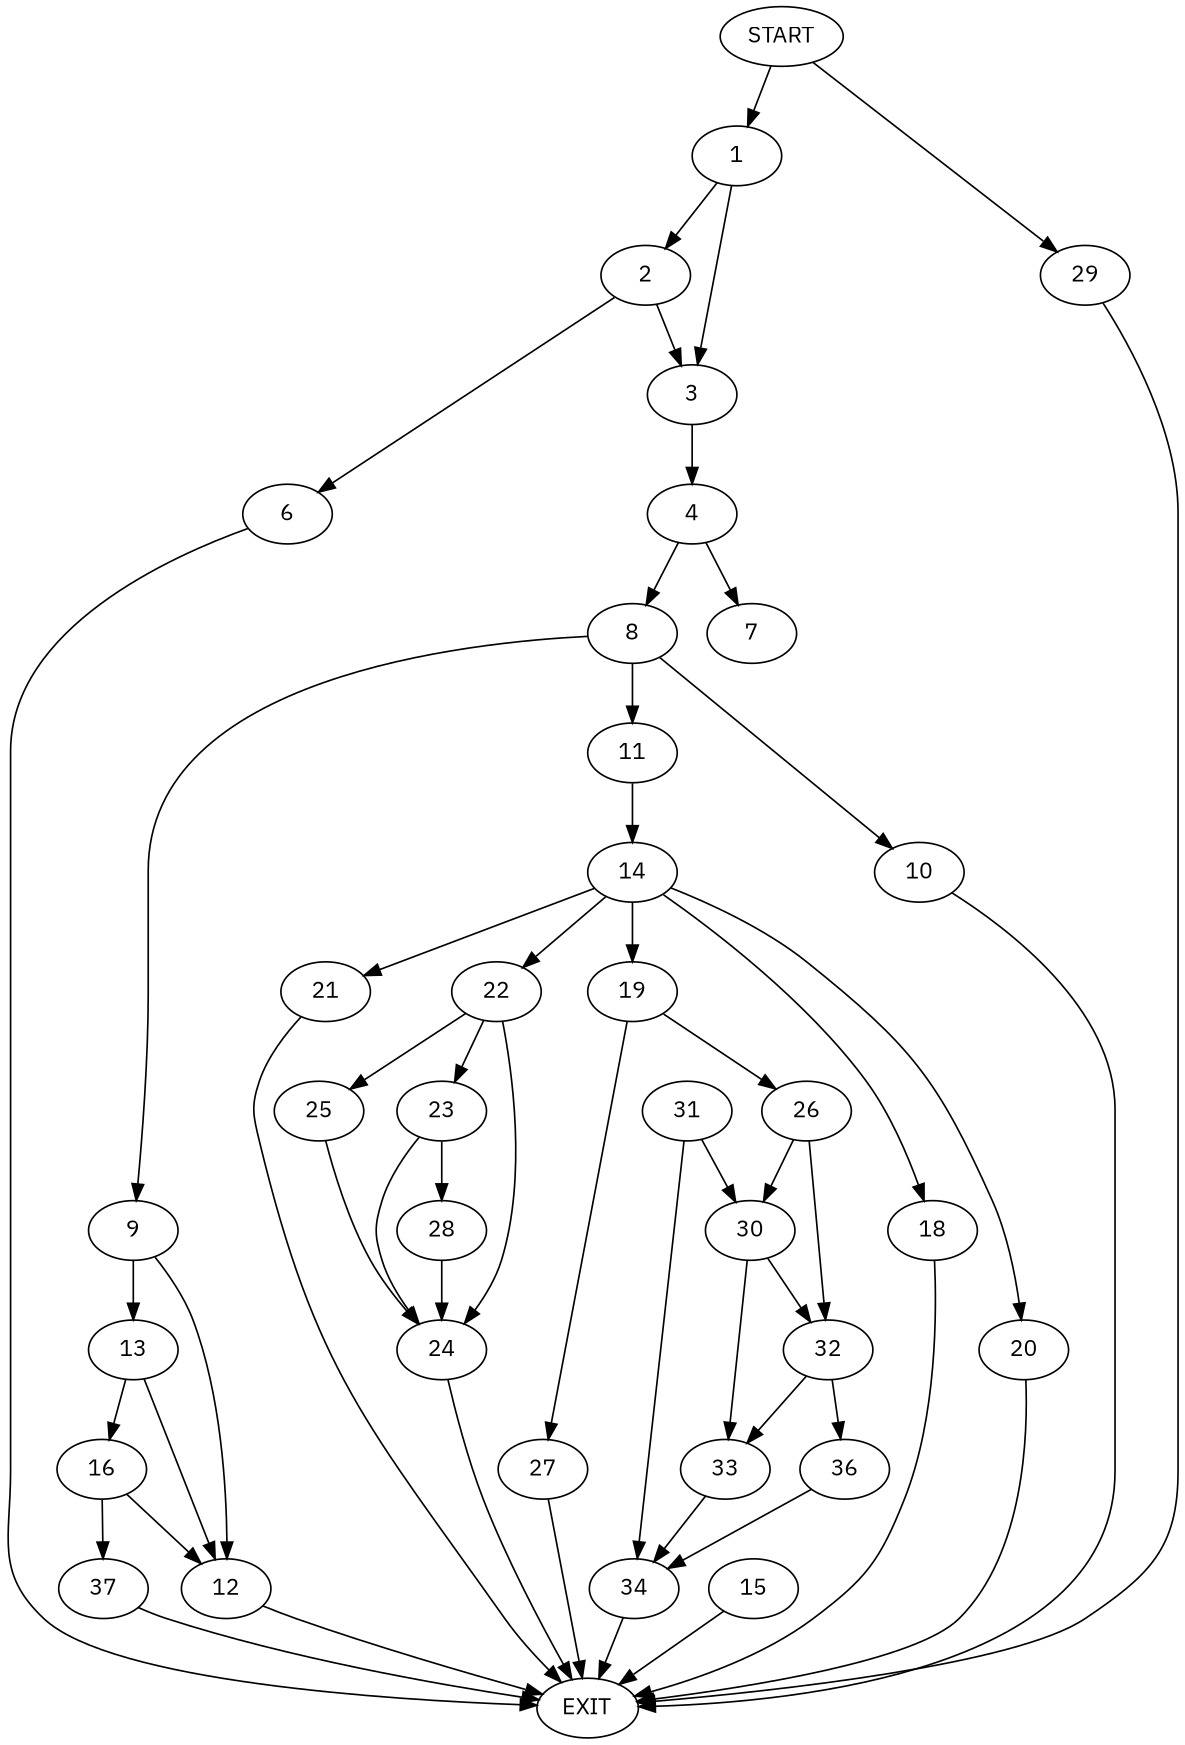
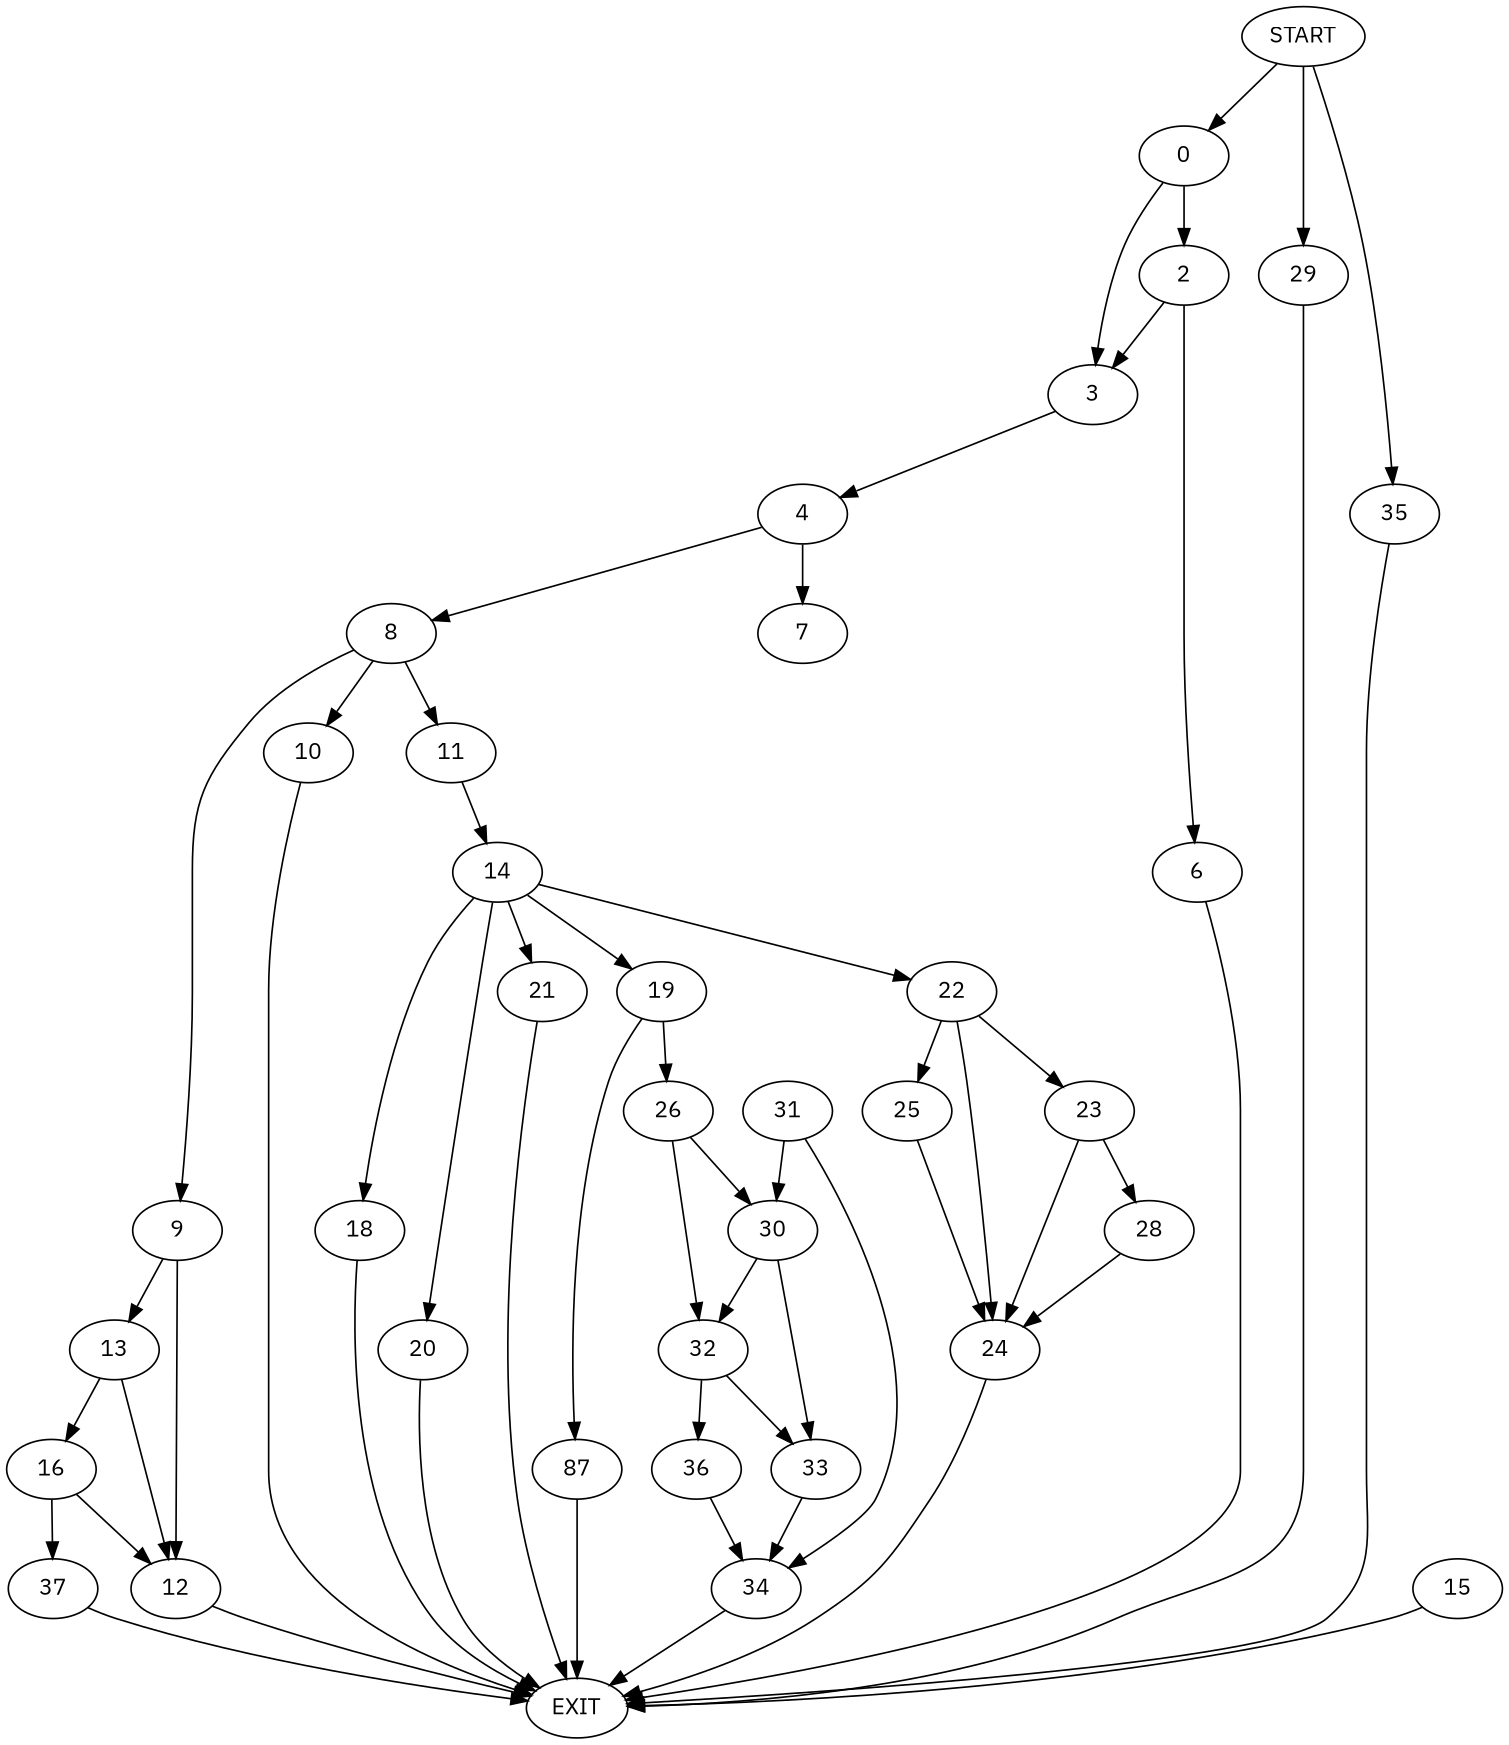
(737, 156) -> (1184, 156)
none -> (1395, 514)
(543, 1469) -> (577, 1469)
